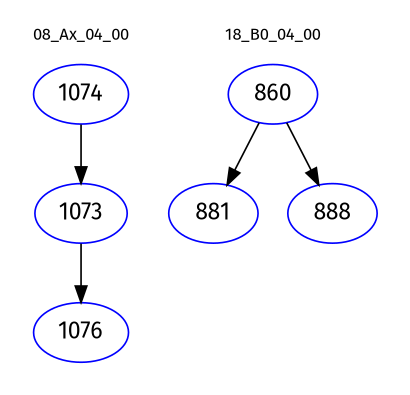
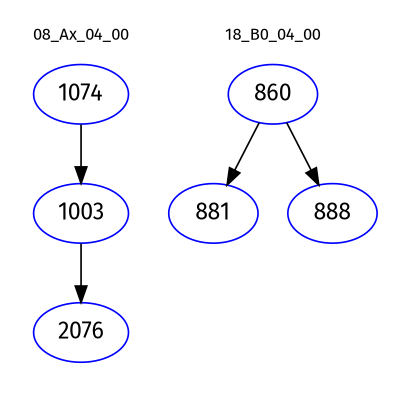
(81, 213) -> (81, 213)
(81, 332) -> (81, 332)
